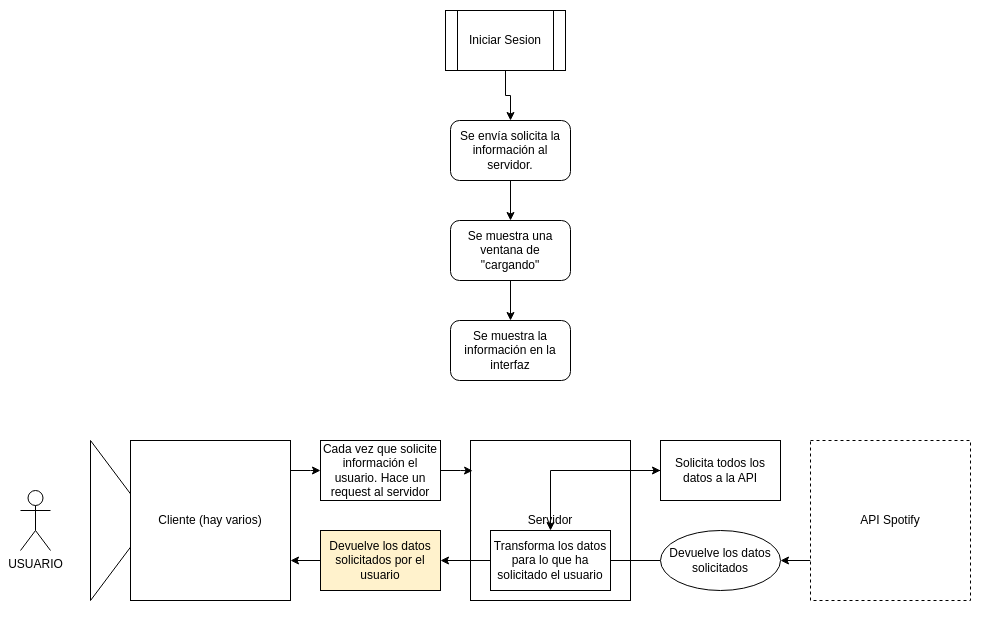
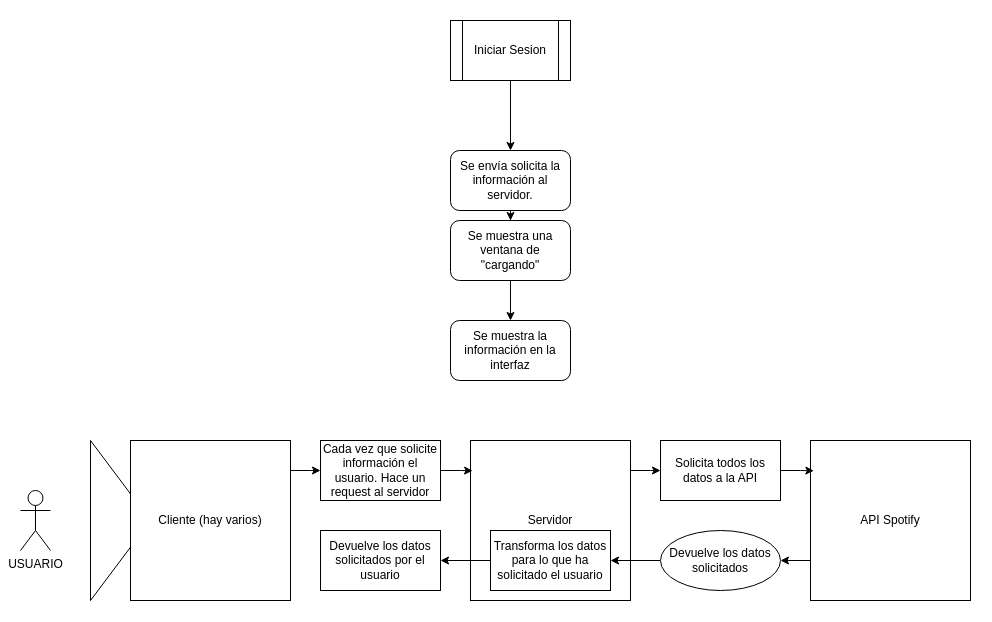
(506, 41) -> (511, 51)
(511, 151) -> (511, 181)
(564, 471) -> (794, 471)
(891, 521) -> (891, 521)
(302, 561) -> none
(381, 561) -> (381, 561)
(616, 561) -> (618, 561)
